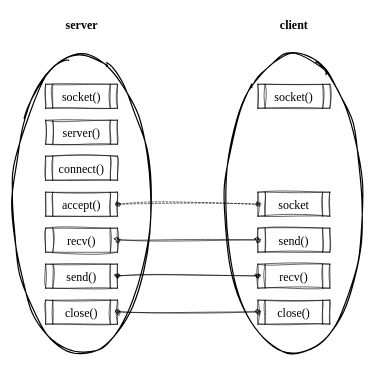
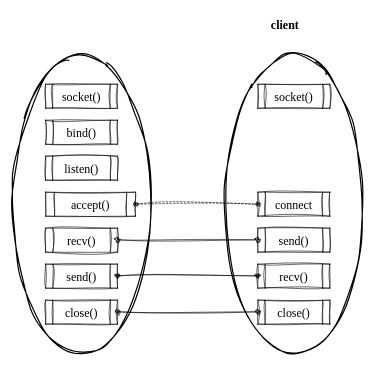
(81, 24) -> none
(294, 24) -> (285, 24)
(81, 132) -> (81, 132)
(81, 168) -> (81, 168)
(81, 204) -> (90, 204)
(294, 204) -> (294, 204)
